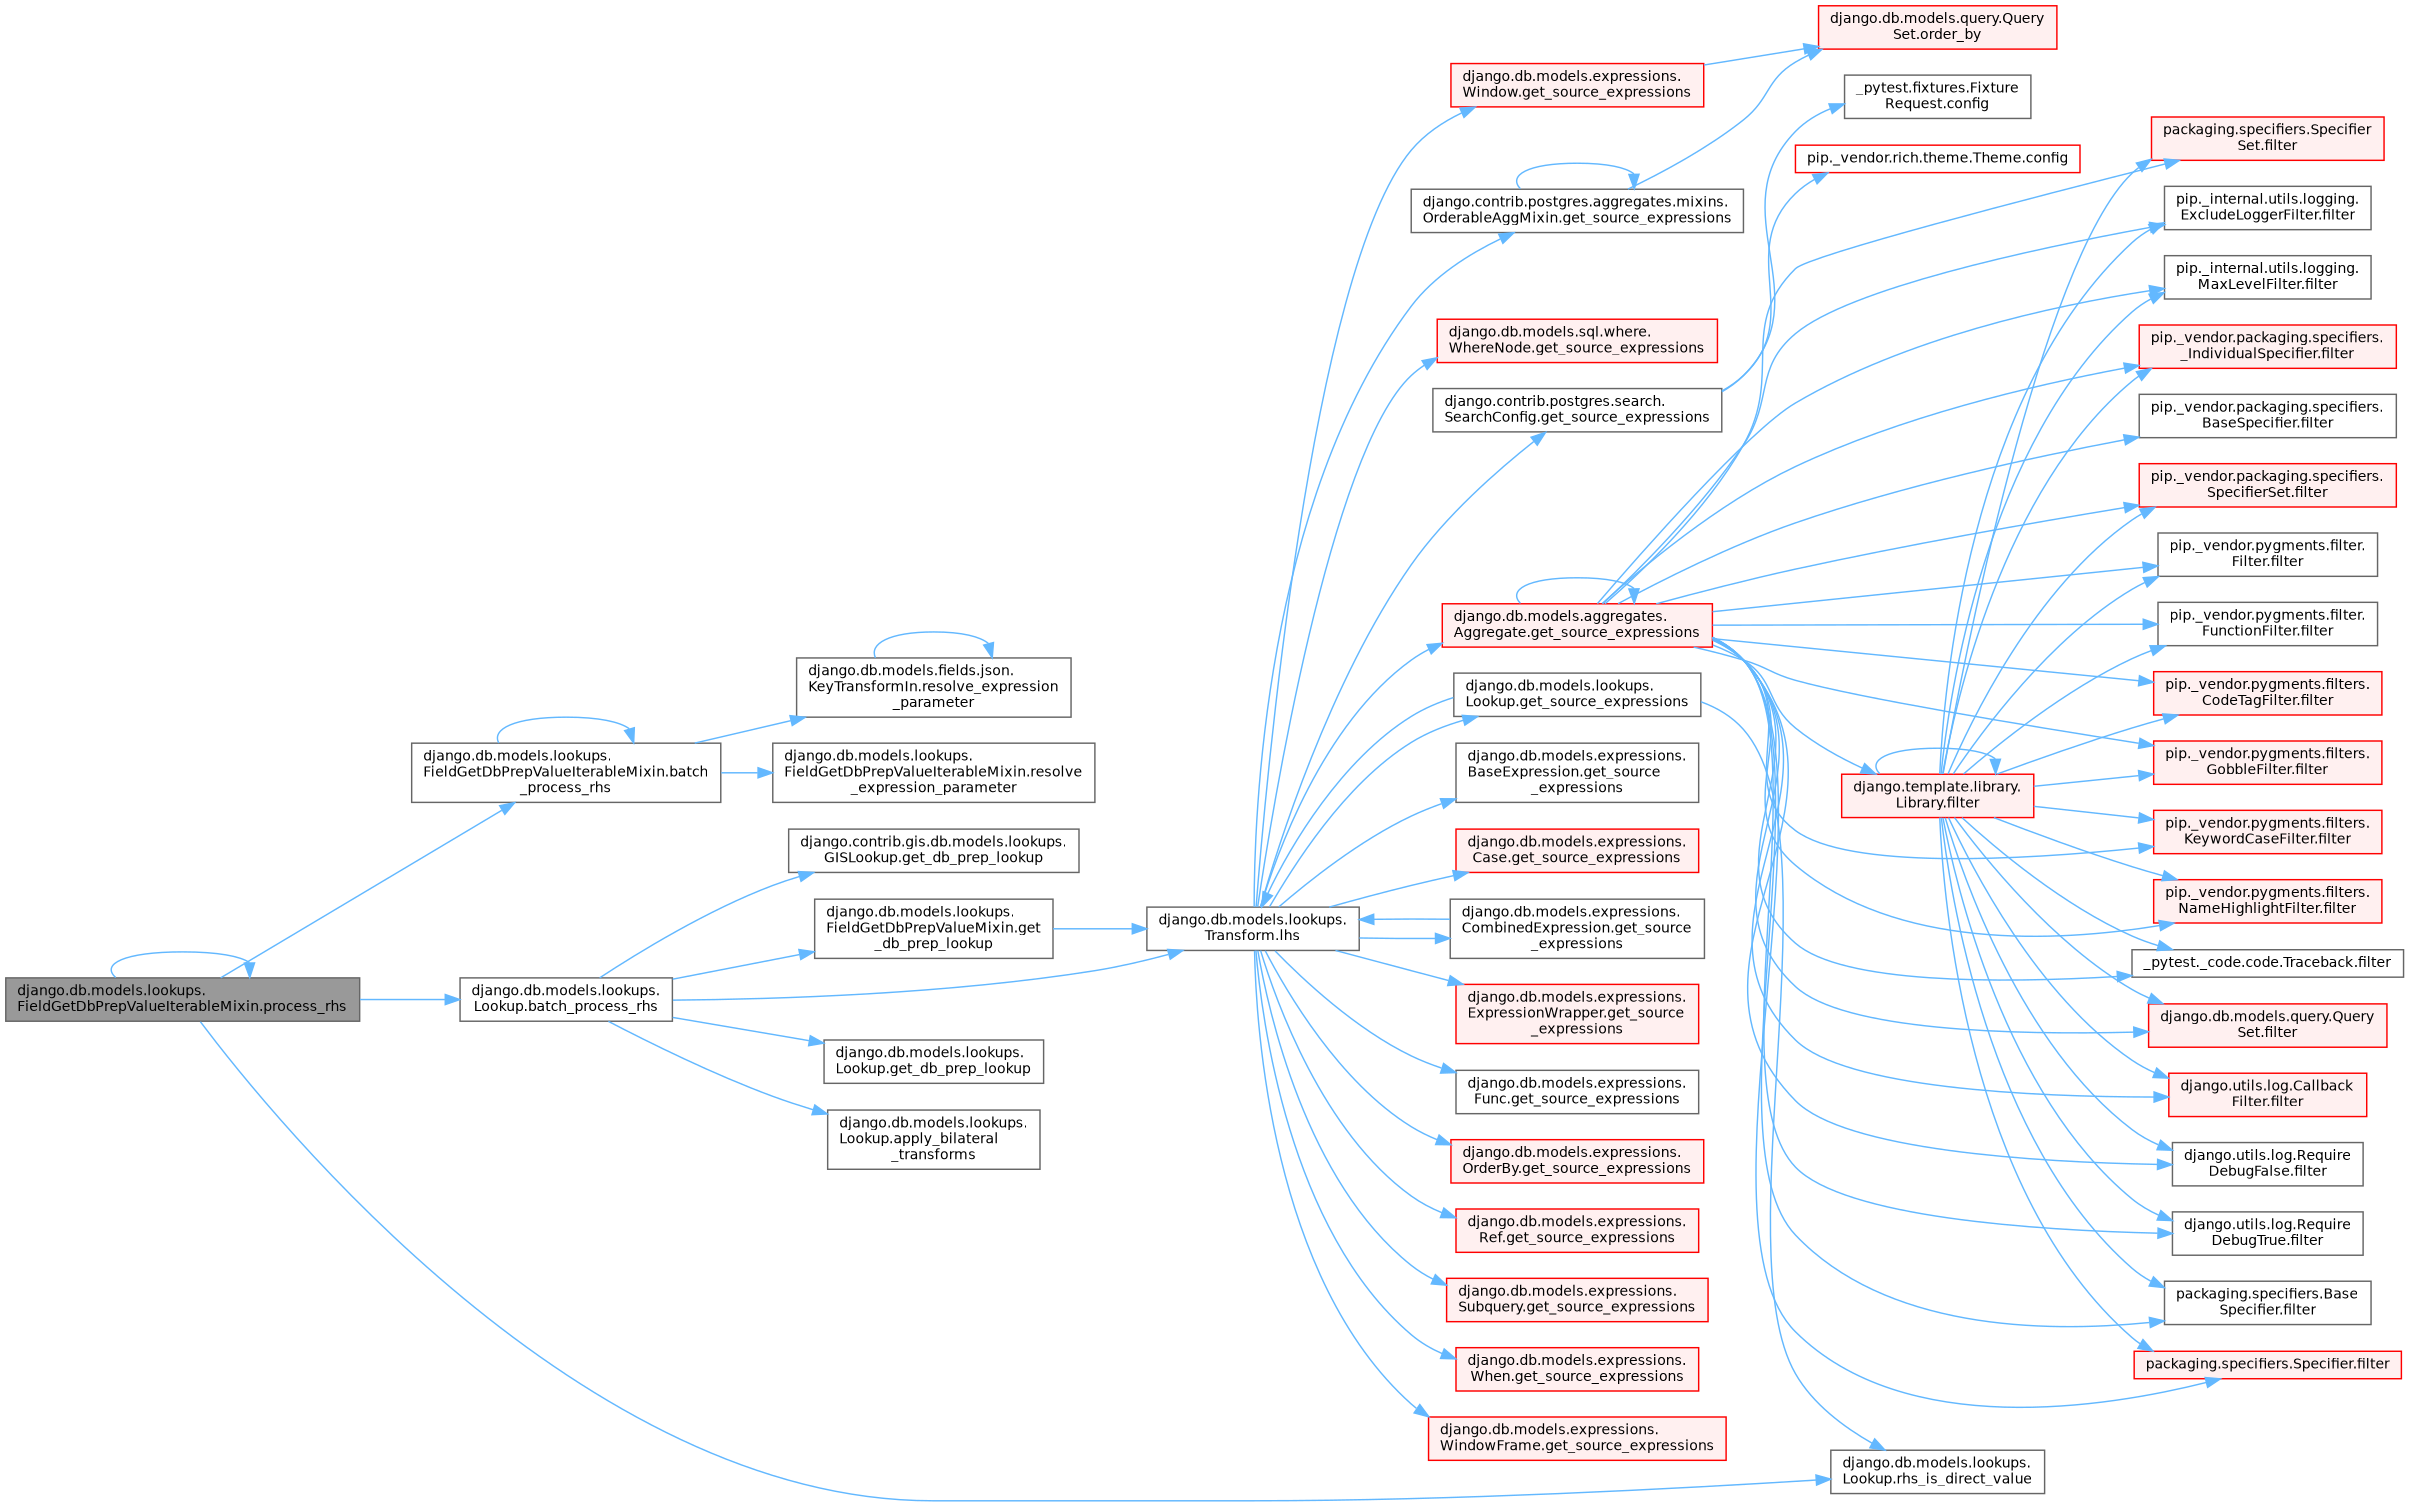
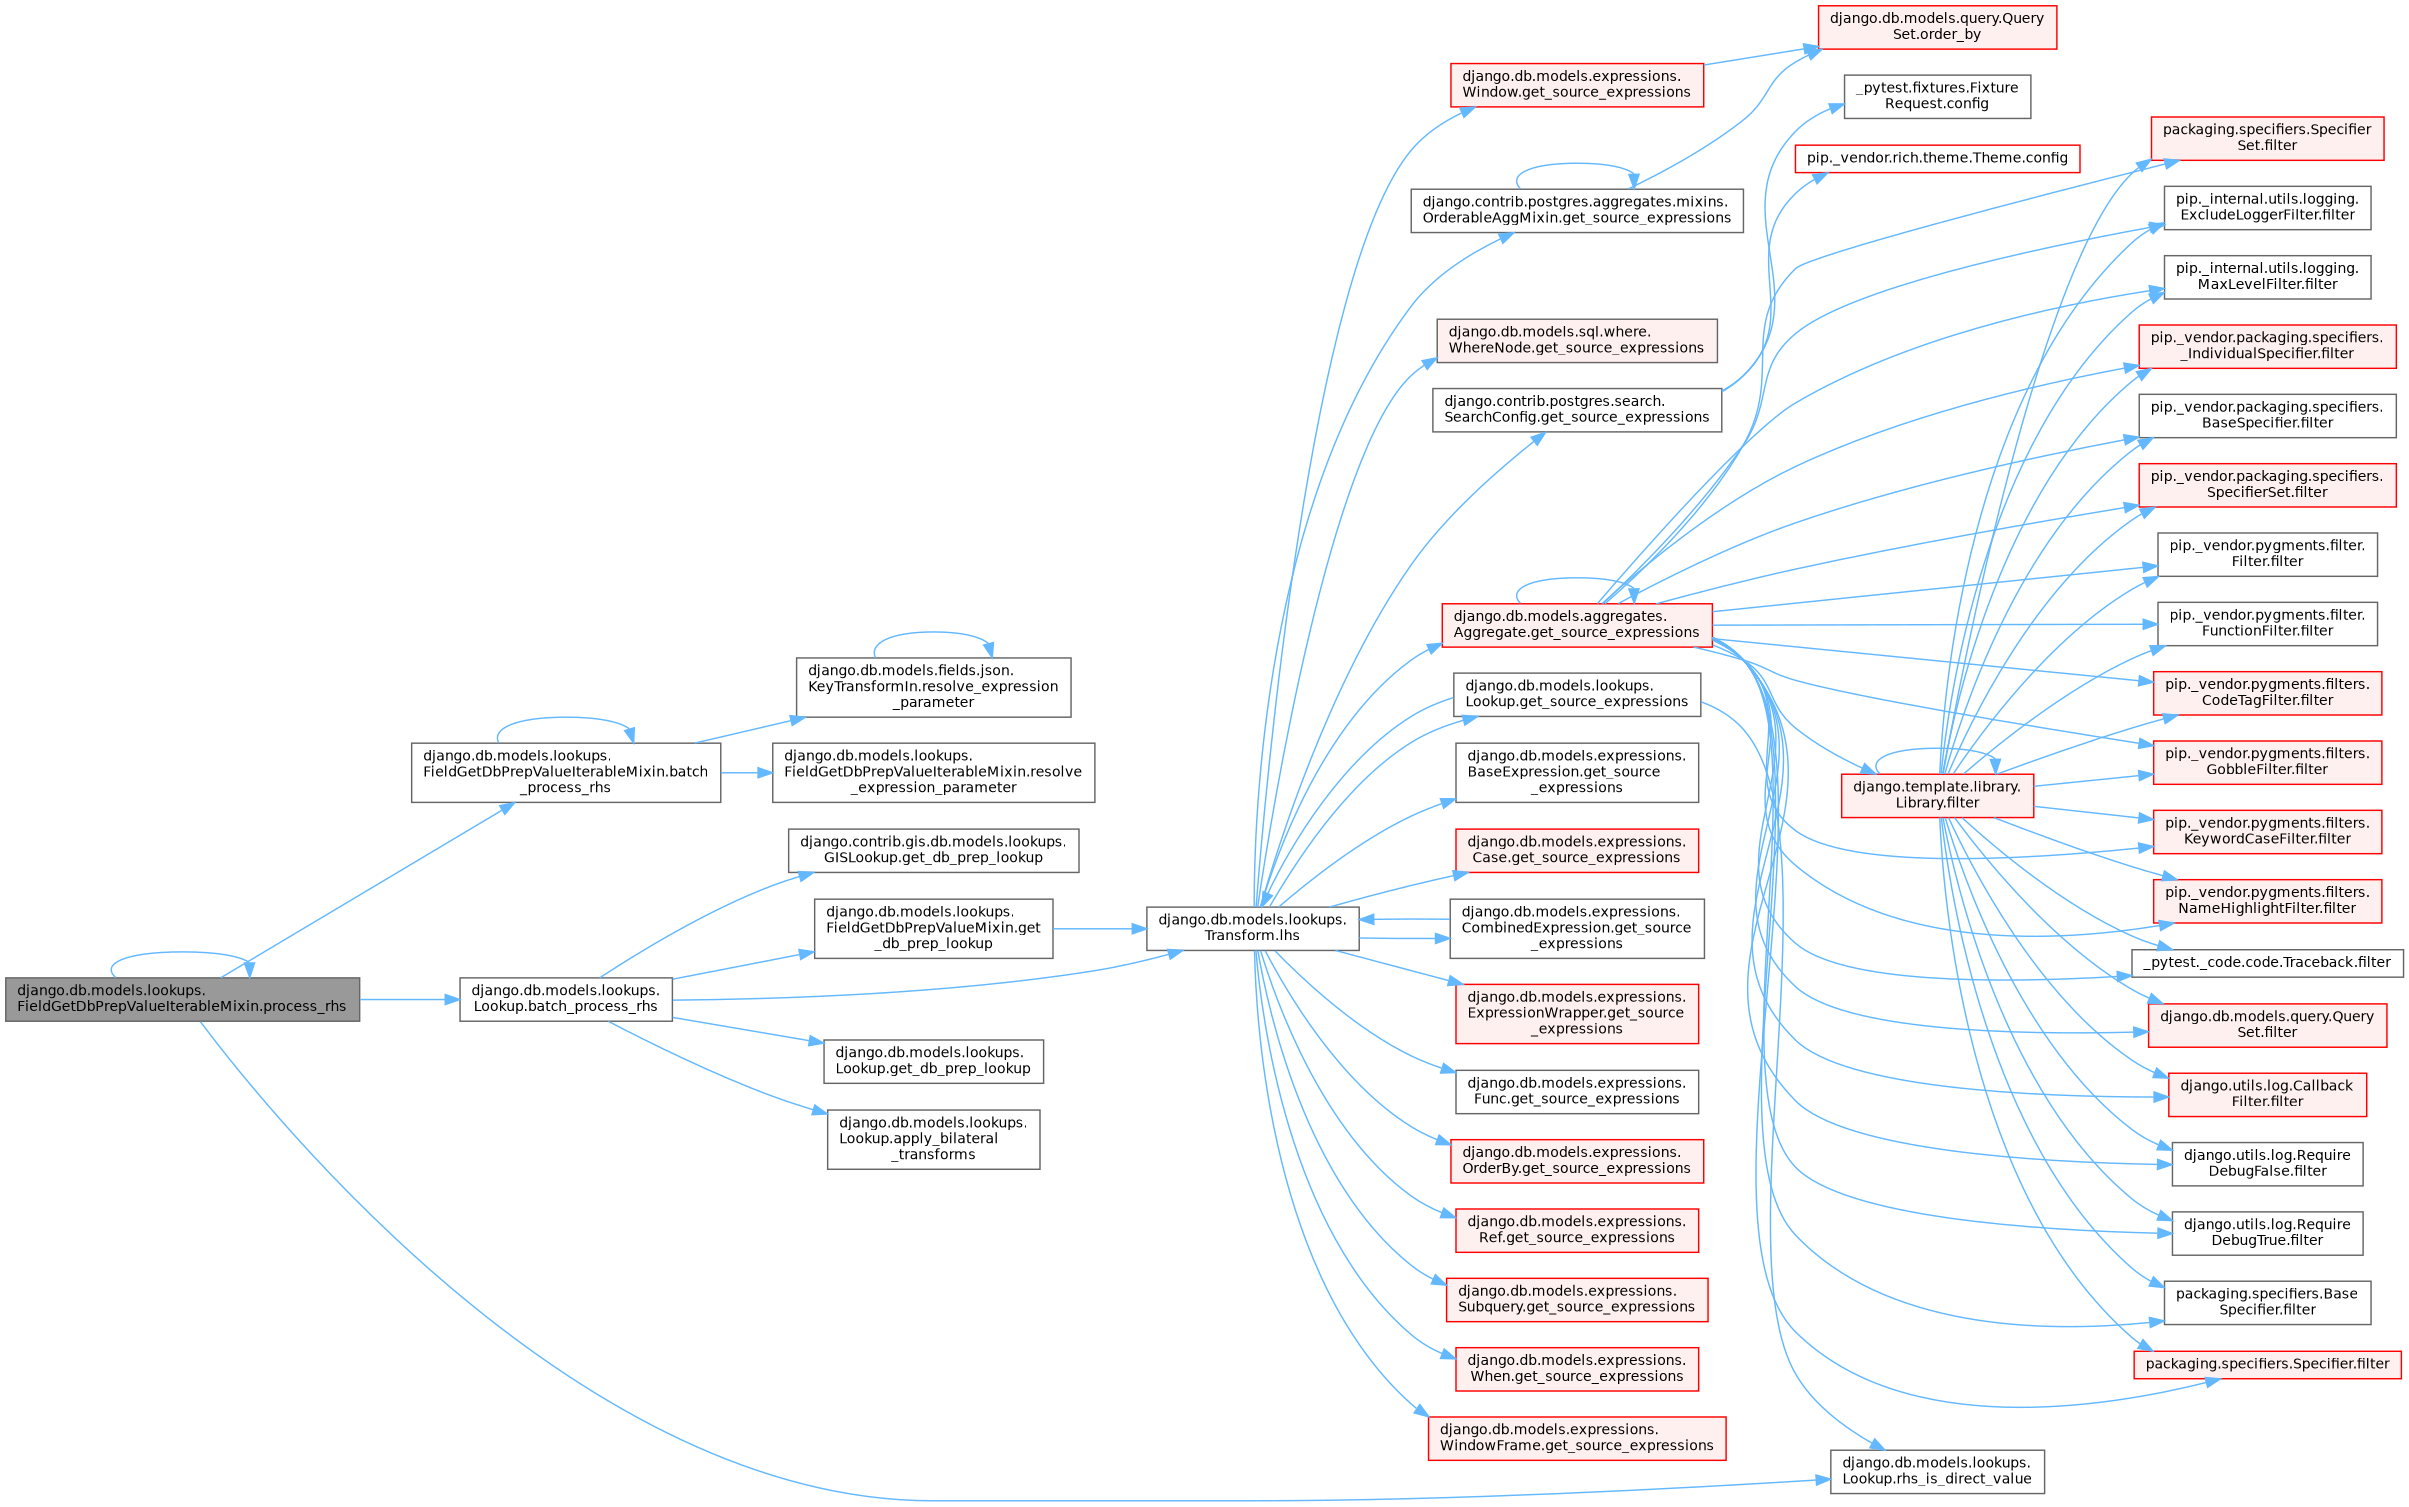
(1577, 341) -> (1577, 341)
none -> (2017, 594)
